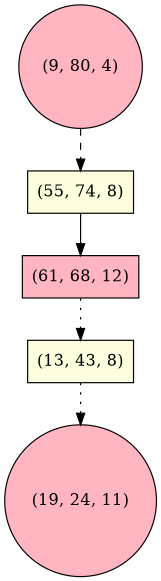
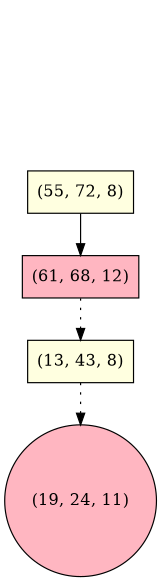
(81, 67) -> none
(81, 192) -> (81, 192)
